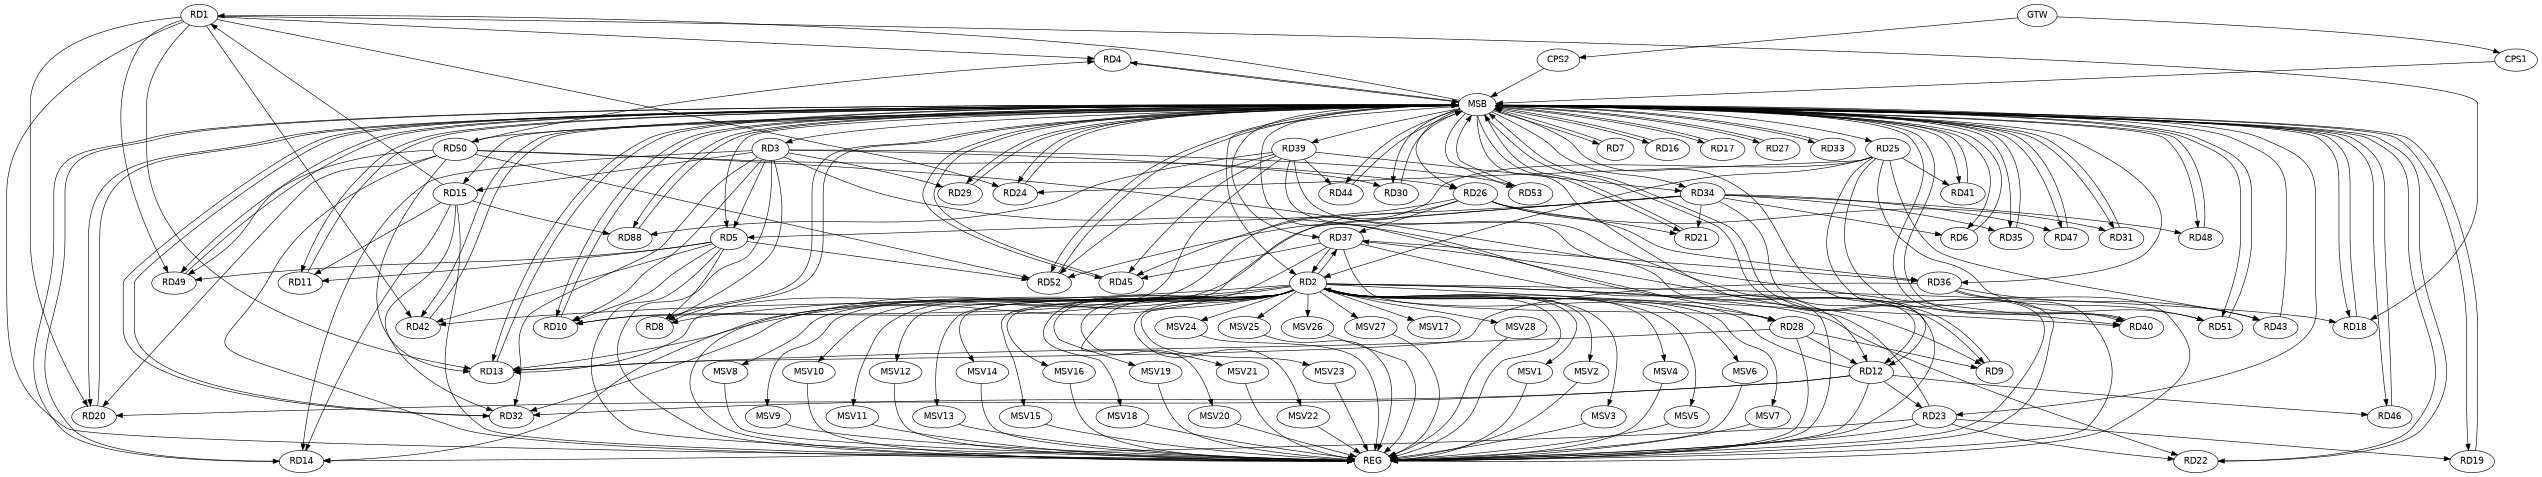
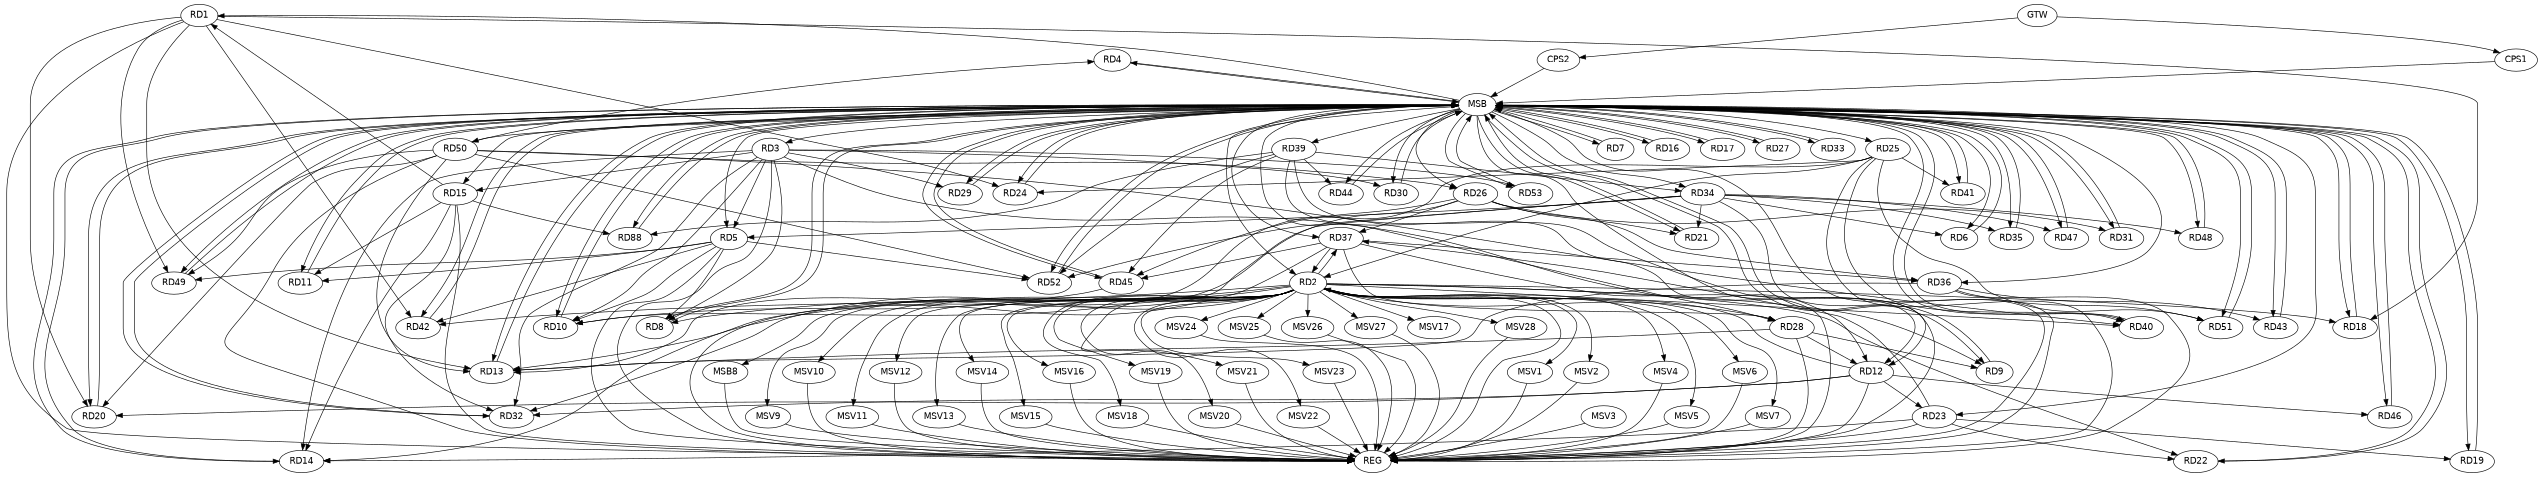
(653, 38) -> none
(2022, 275) -> (1960, 113)
(963, 312) -> (843, 309)
(1596, 316) -> none
(725, 372) -> (725, 372)
